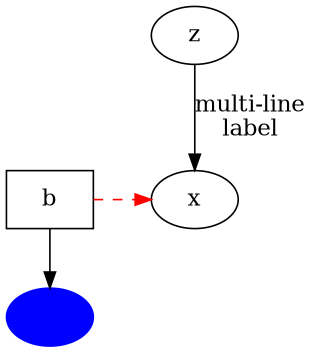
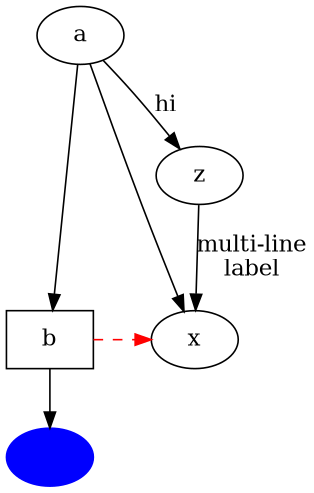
none -> (80, 35)
